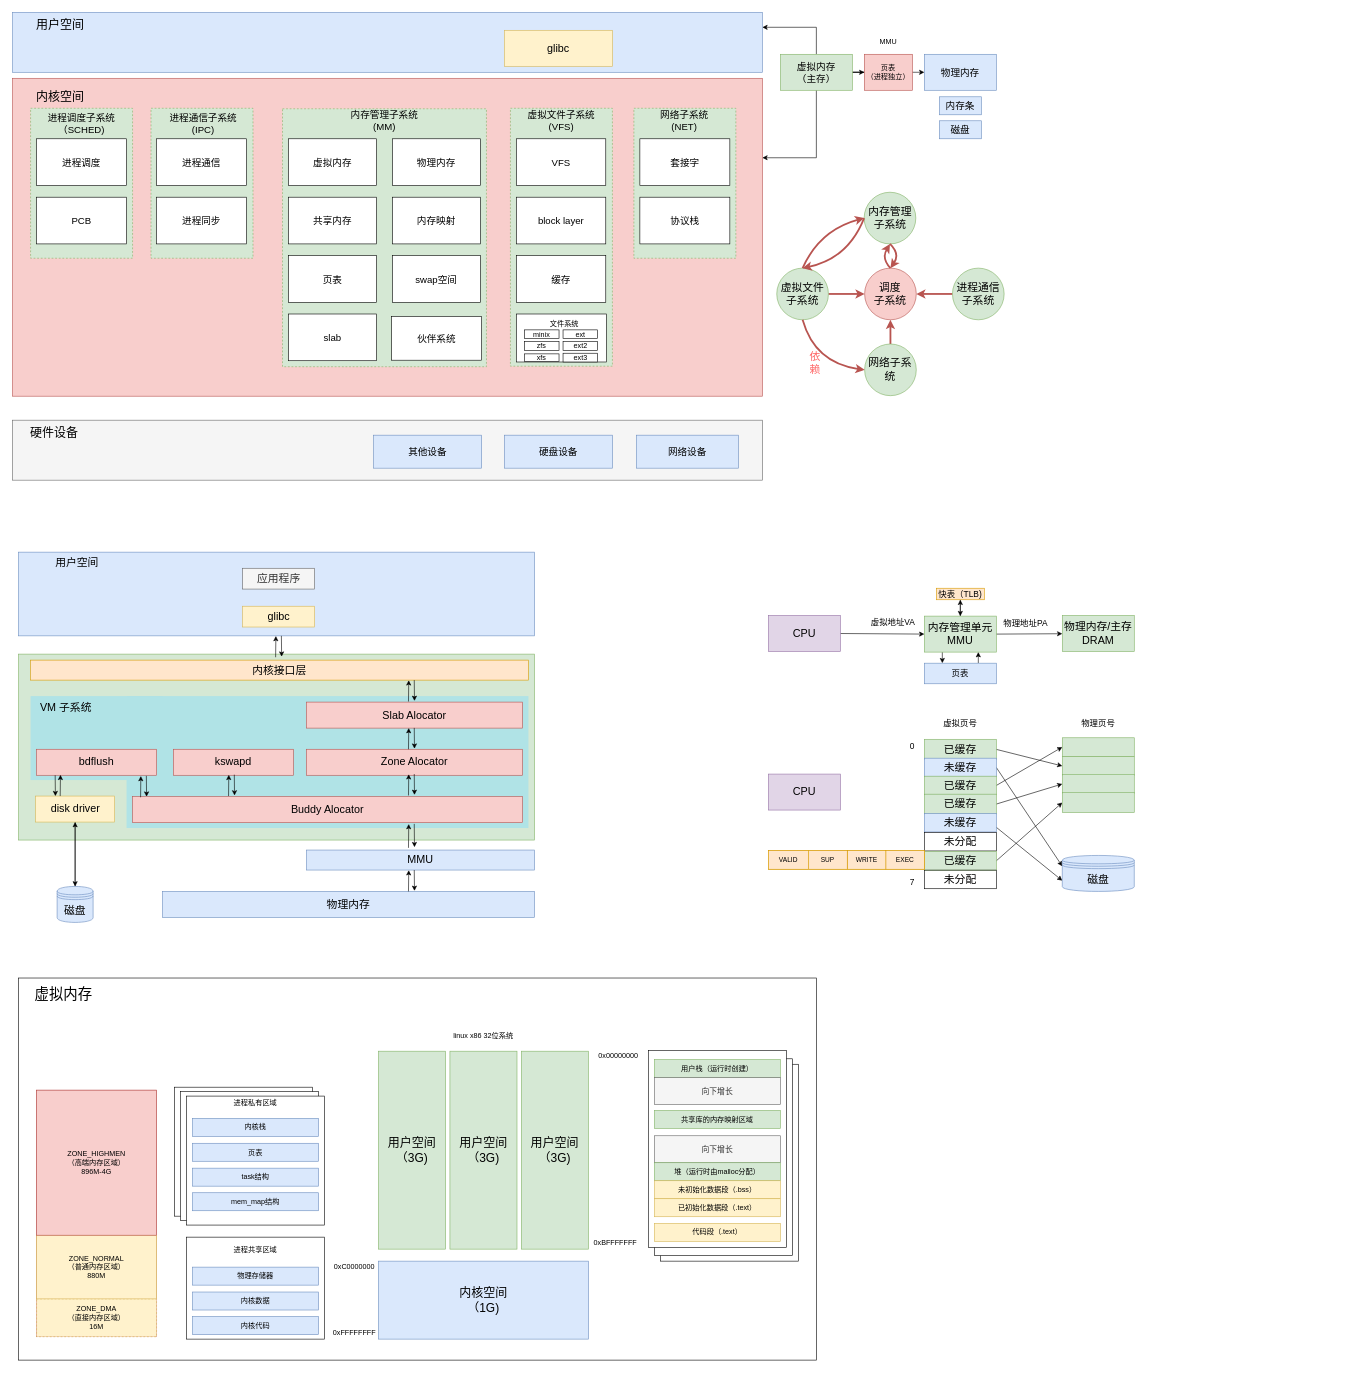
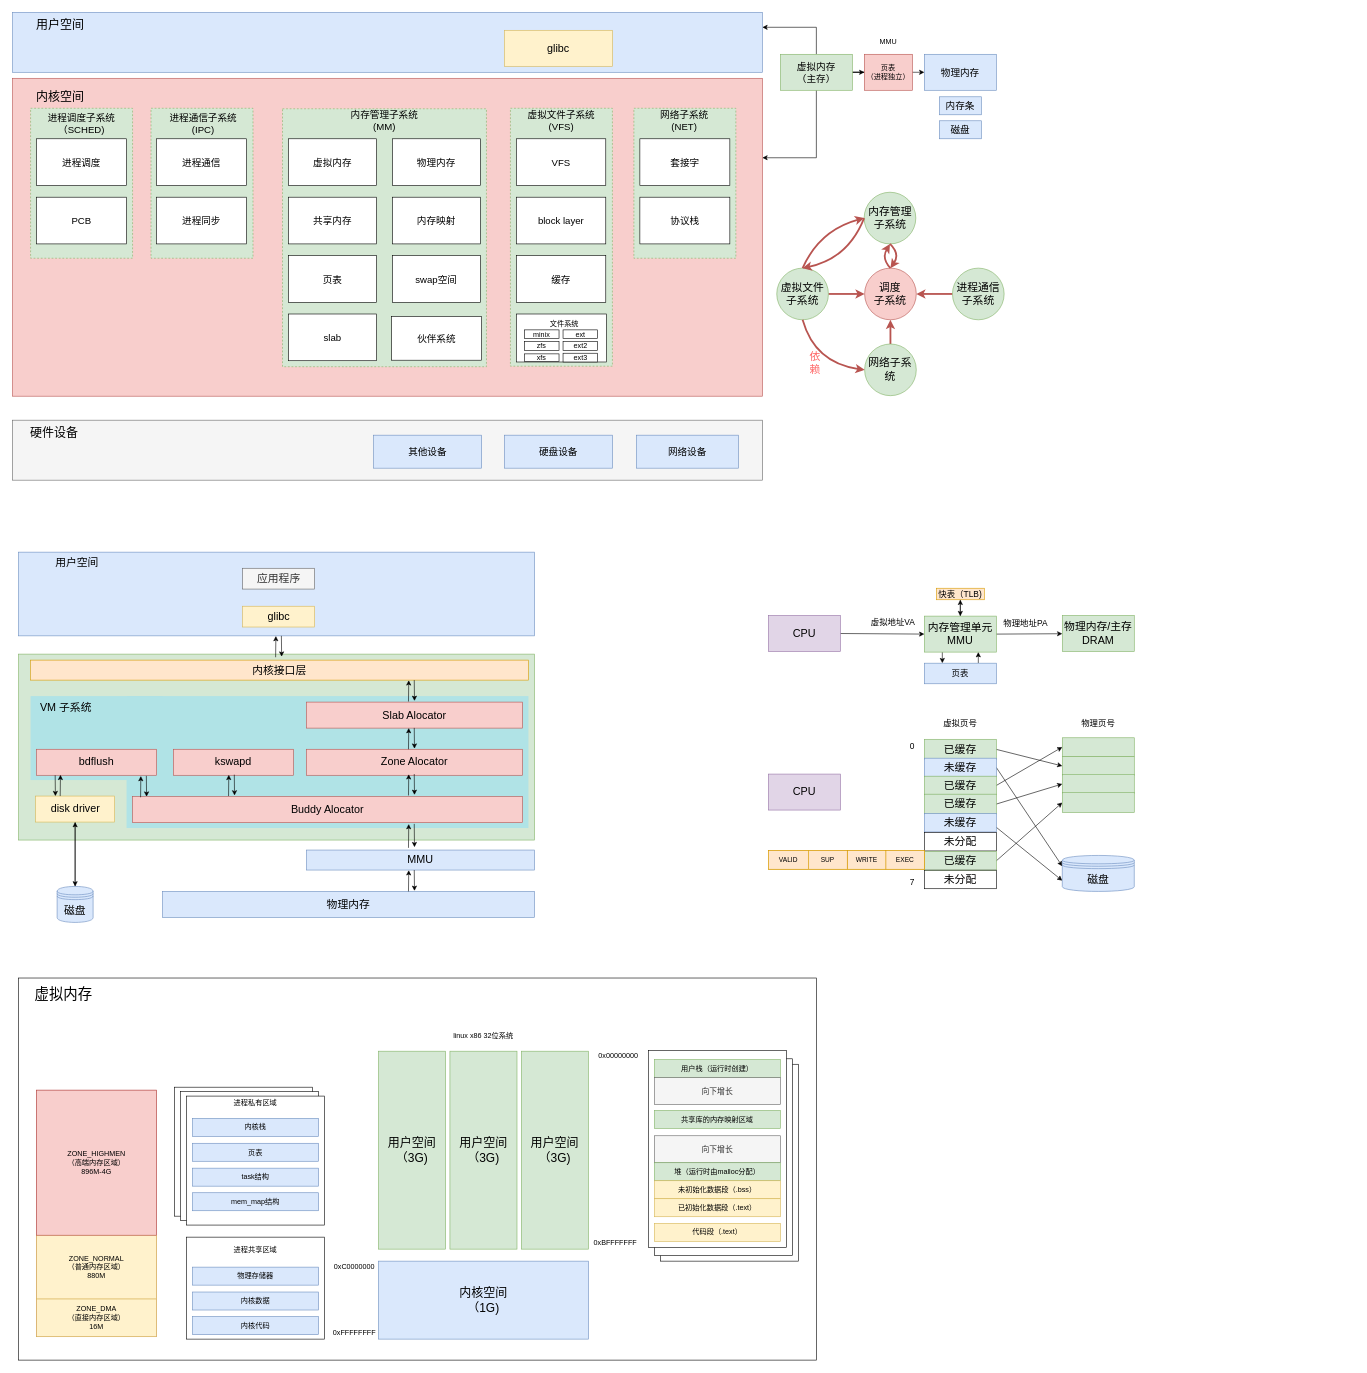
(96, 1318) -> (96, 1318)
